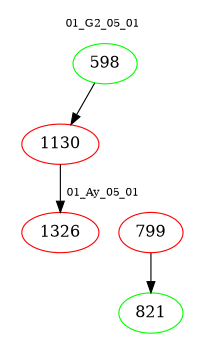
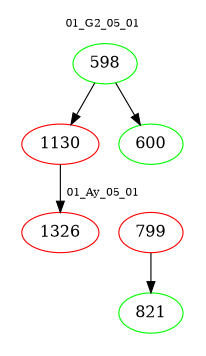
none -> (151, 144)
